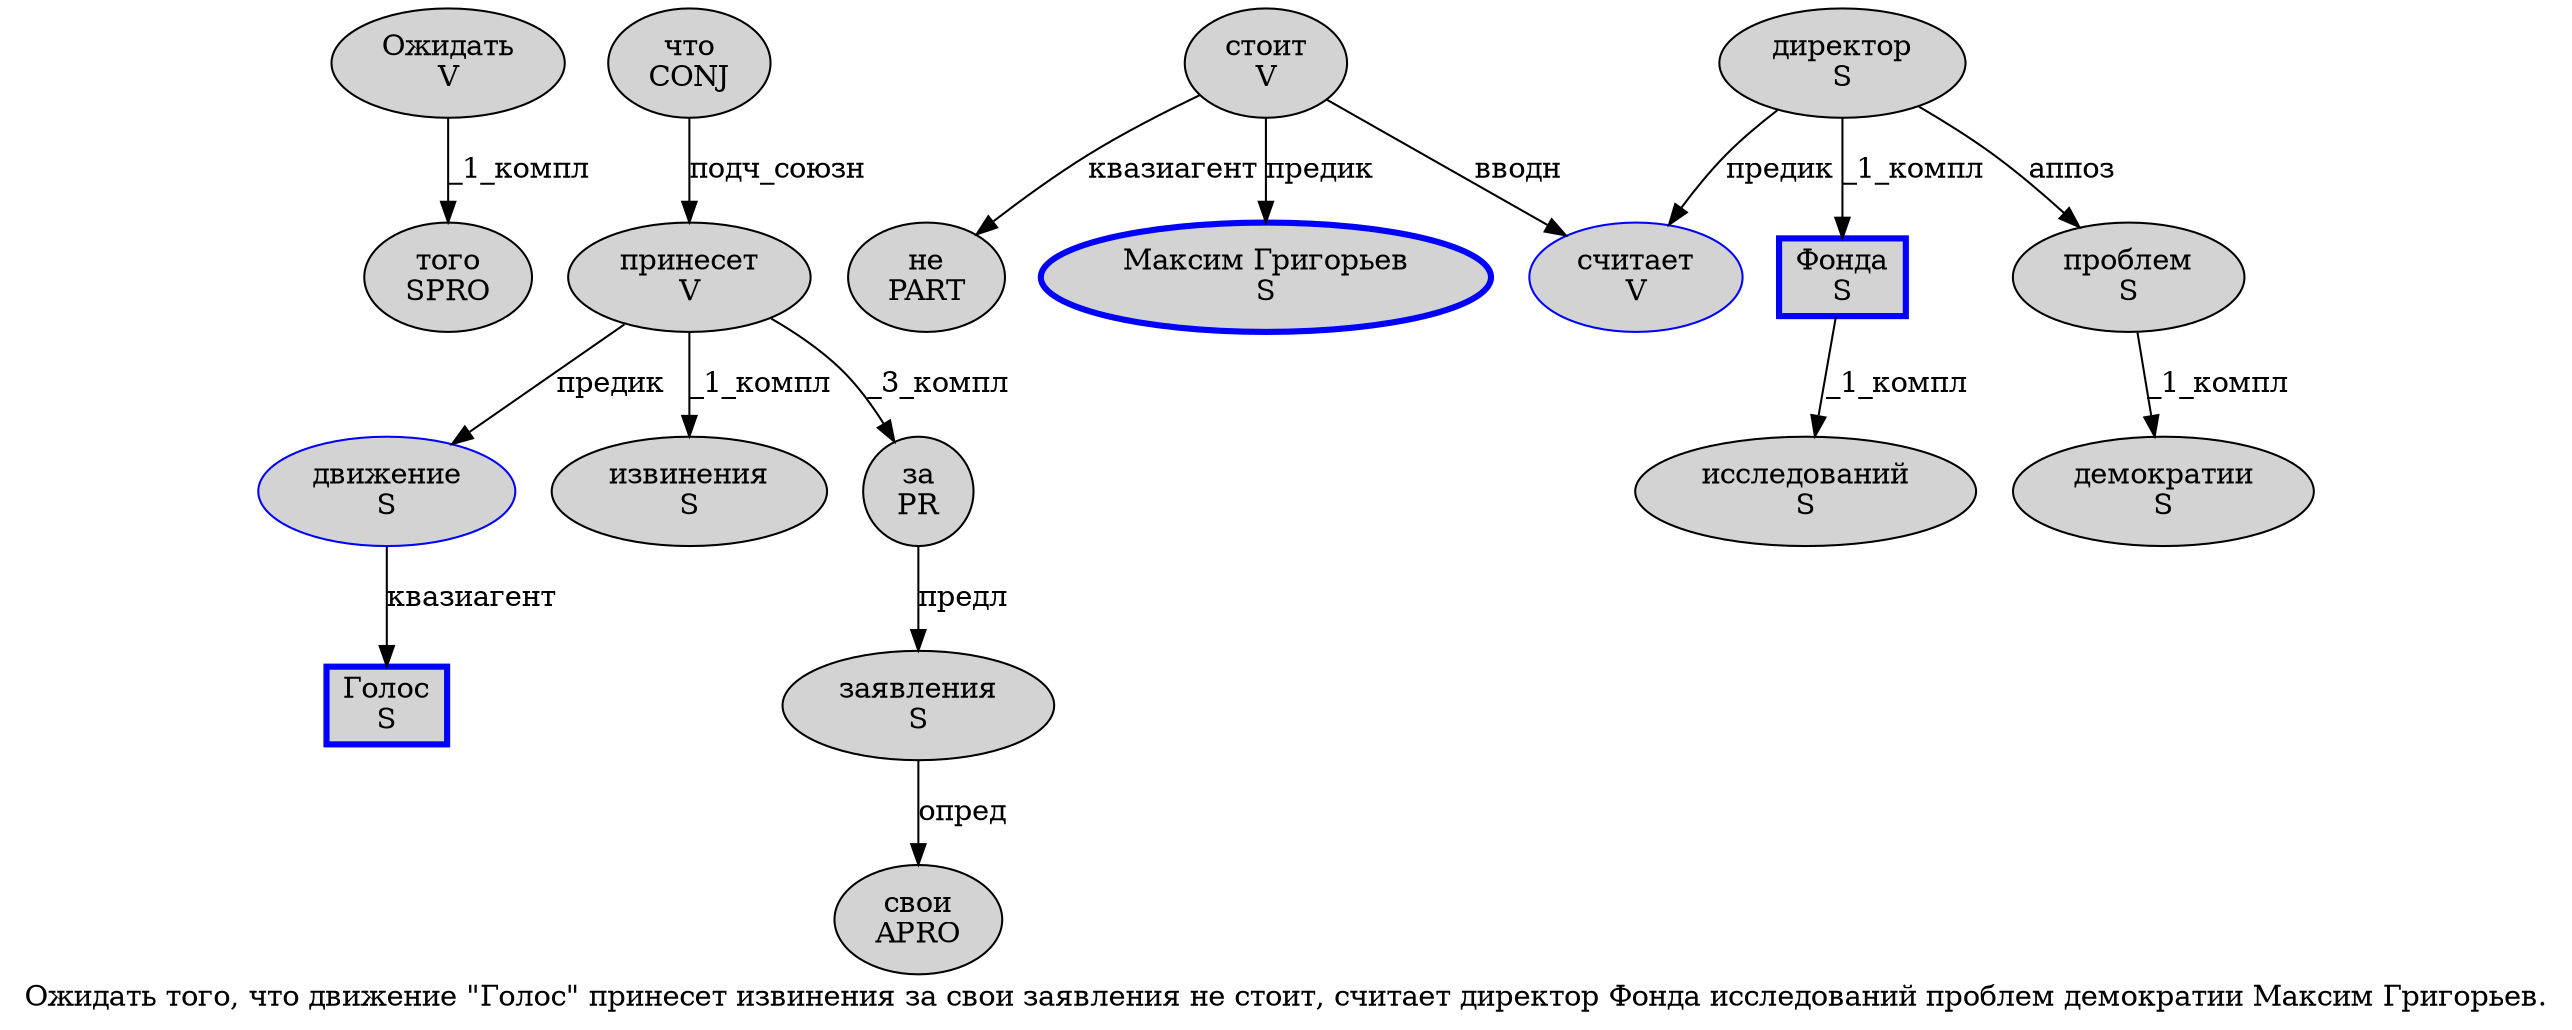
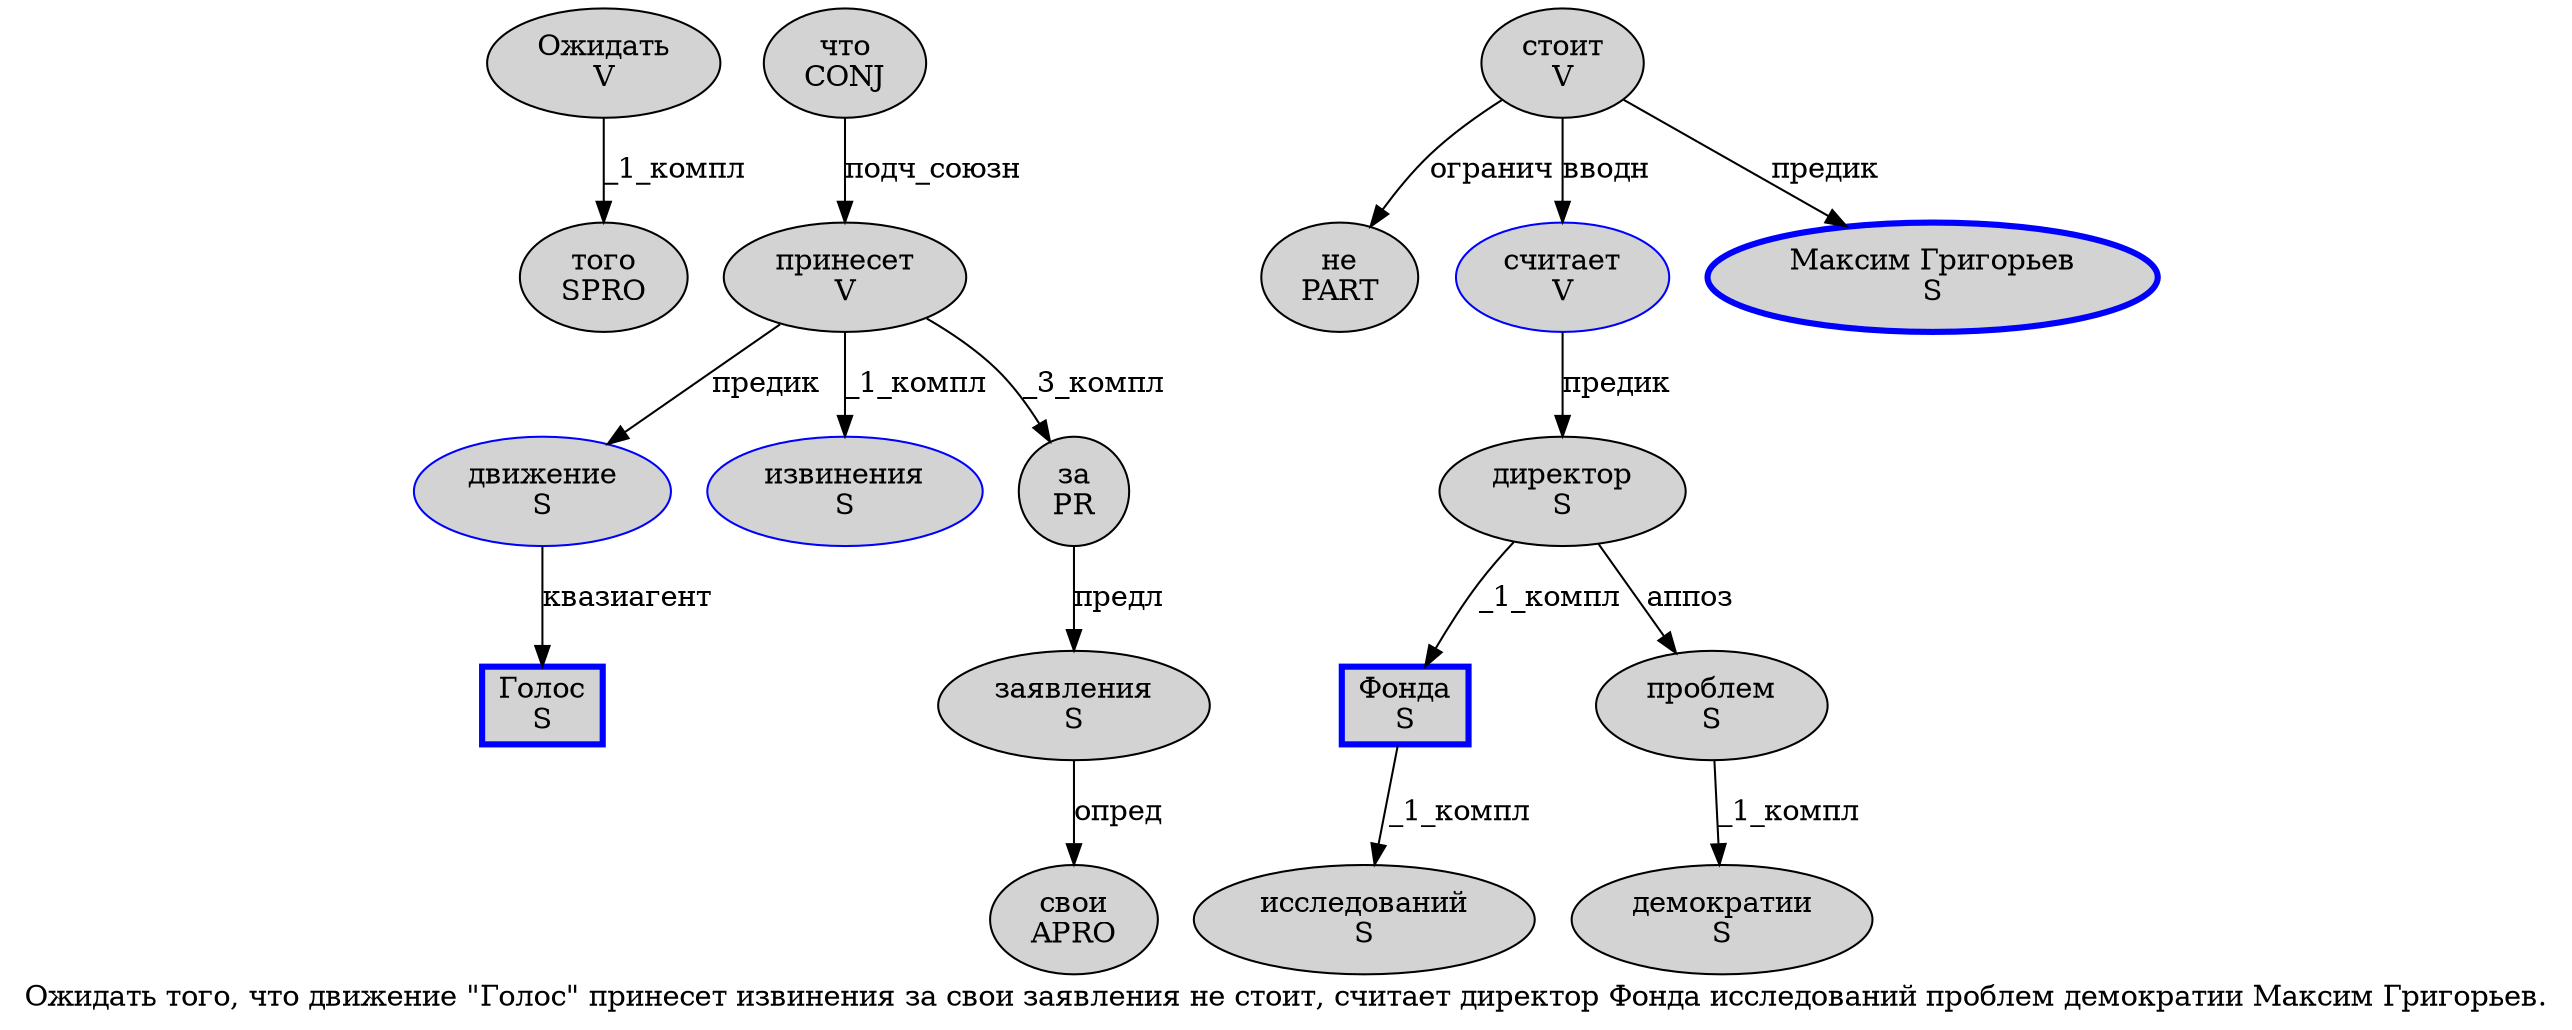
(1726, 155) -> (1563, 374)
(1173, 170) -> (1492, 170)
(689, 491) -> (845, 491)
